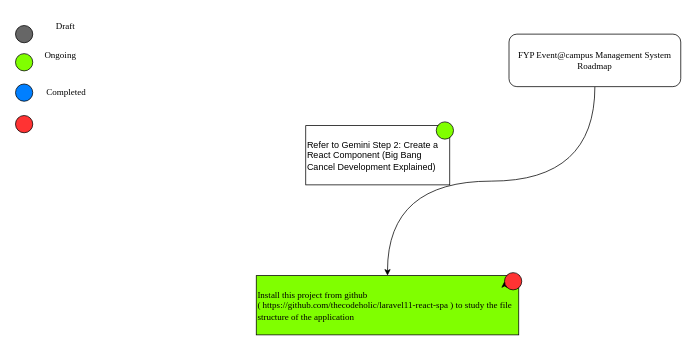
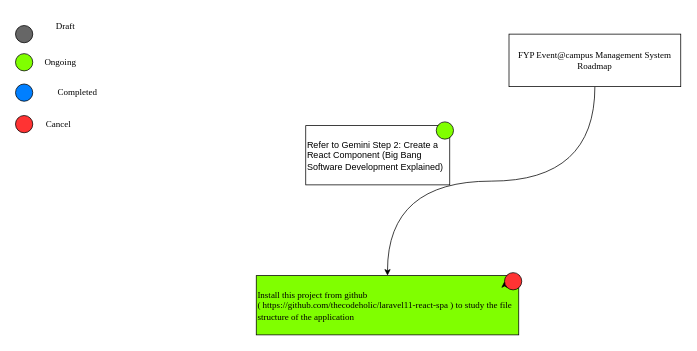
(60, 55) -> (60, 62)
(595, 60) -> (595, 60)
(66, 93) -> (78, 93)
none -> (59, 124)
(378, 156) -> (378, 156)
